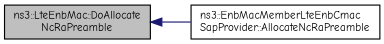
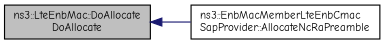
(77, 22) -> (77, 22)
